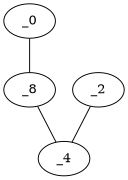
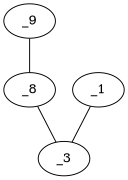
(30, 21) -> (30, 21)
(98, 90) -> (98, 90)
(64, 159) -> (64, 159)
